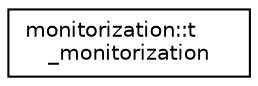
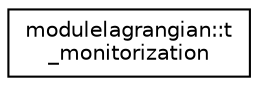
(129, 43) -> (129, 43)
